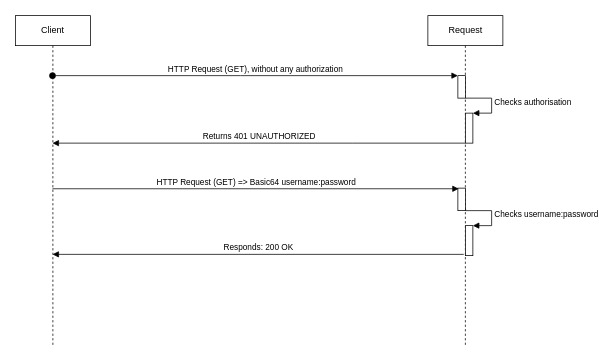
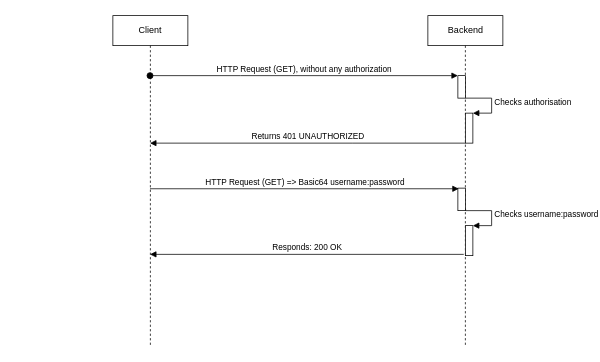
(466, 30) -> (466, 30)
(53, 180) -> (150, 180)
